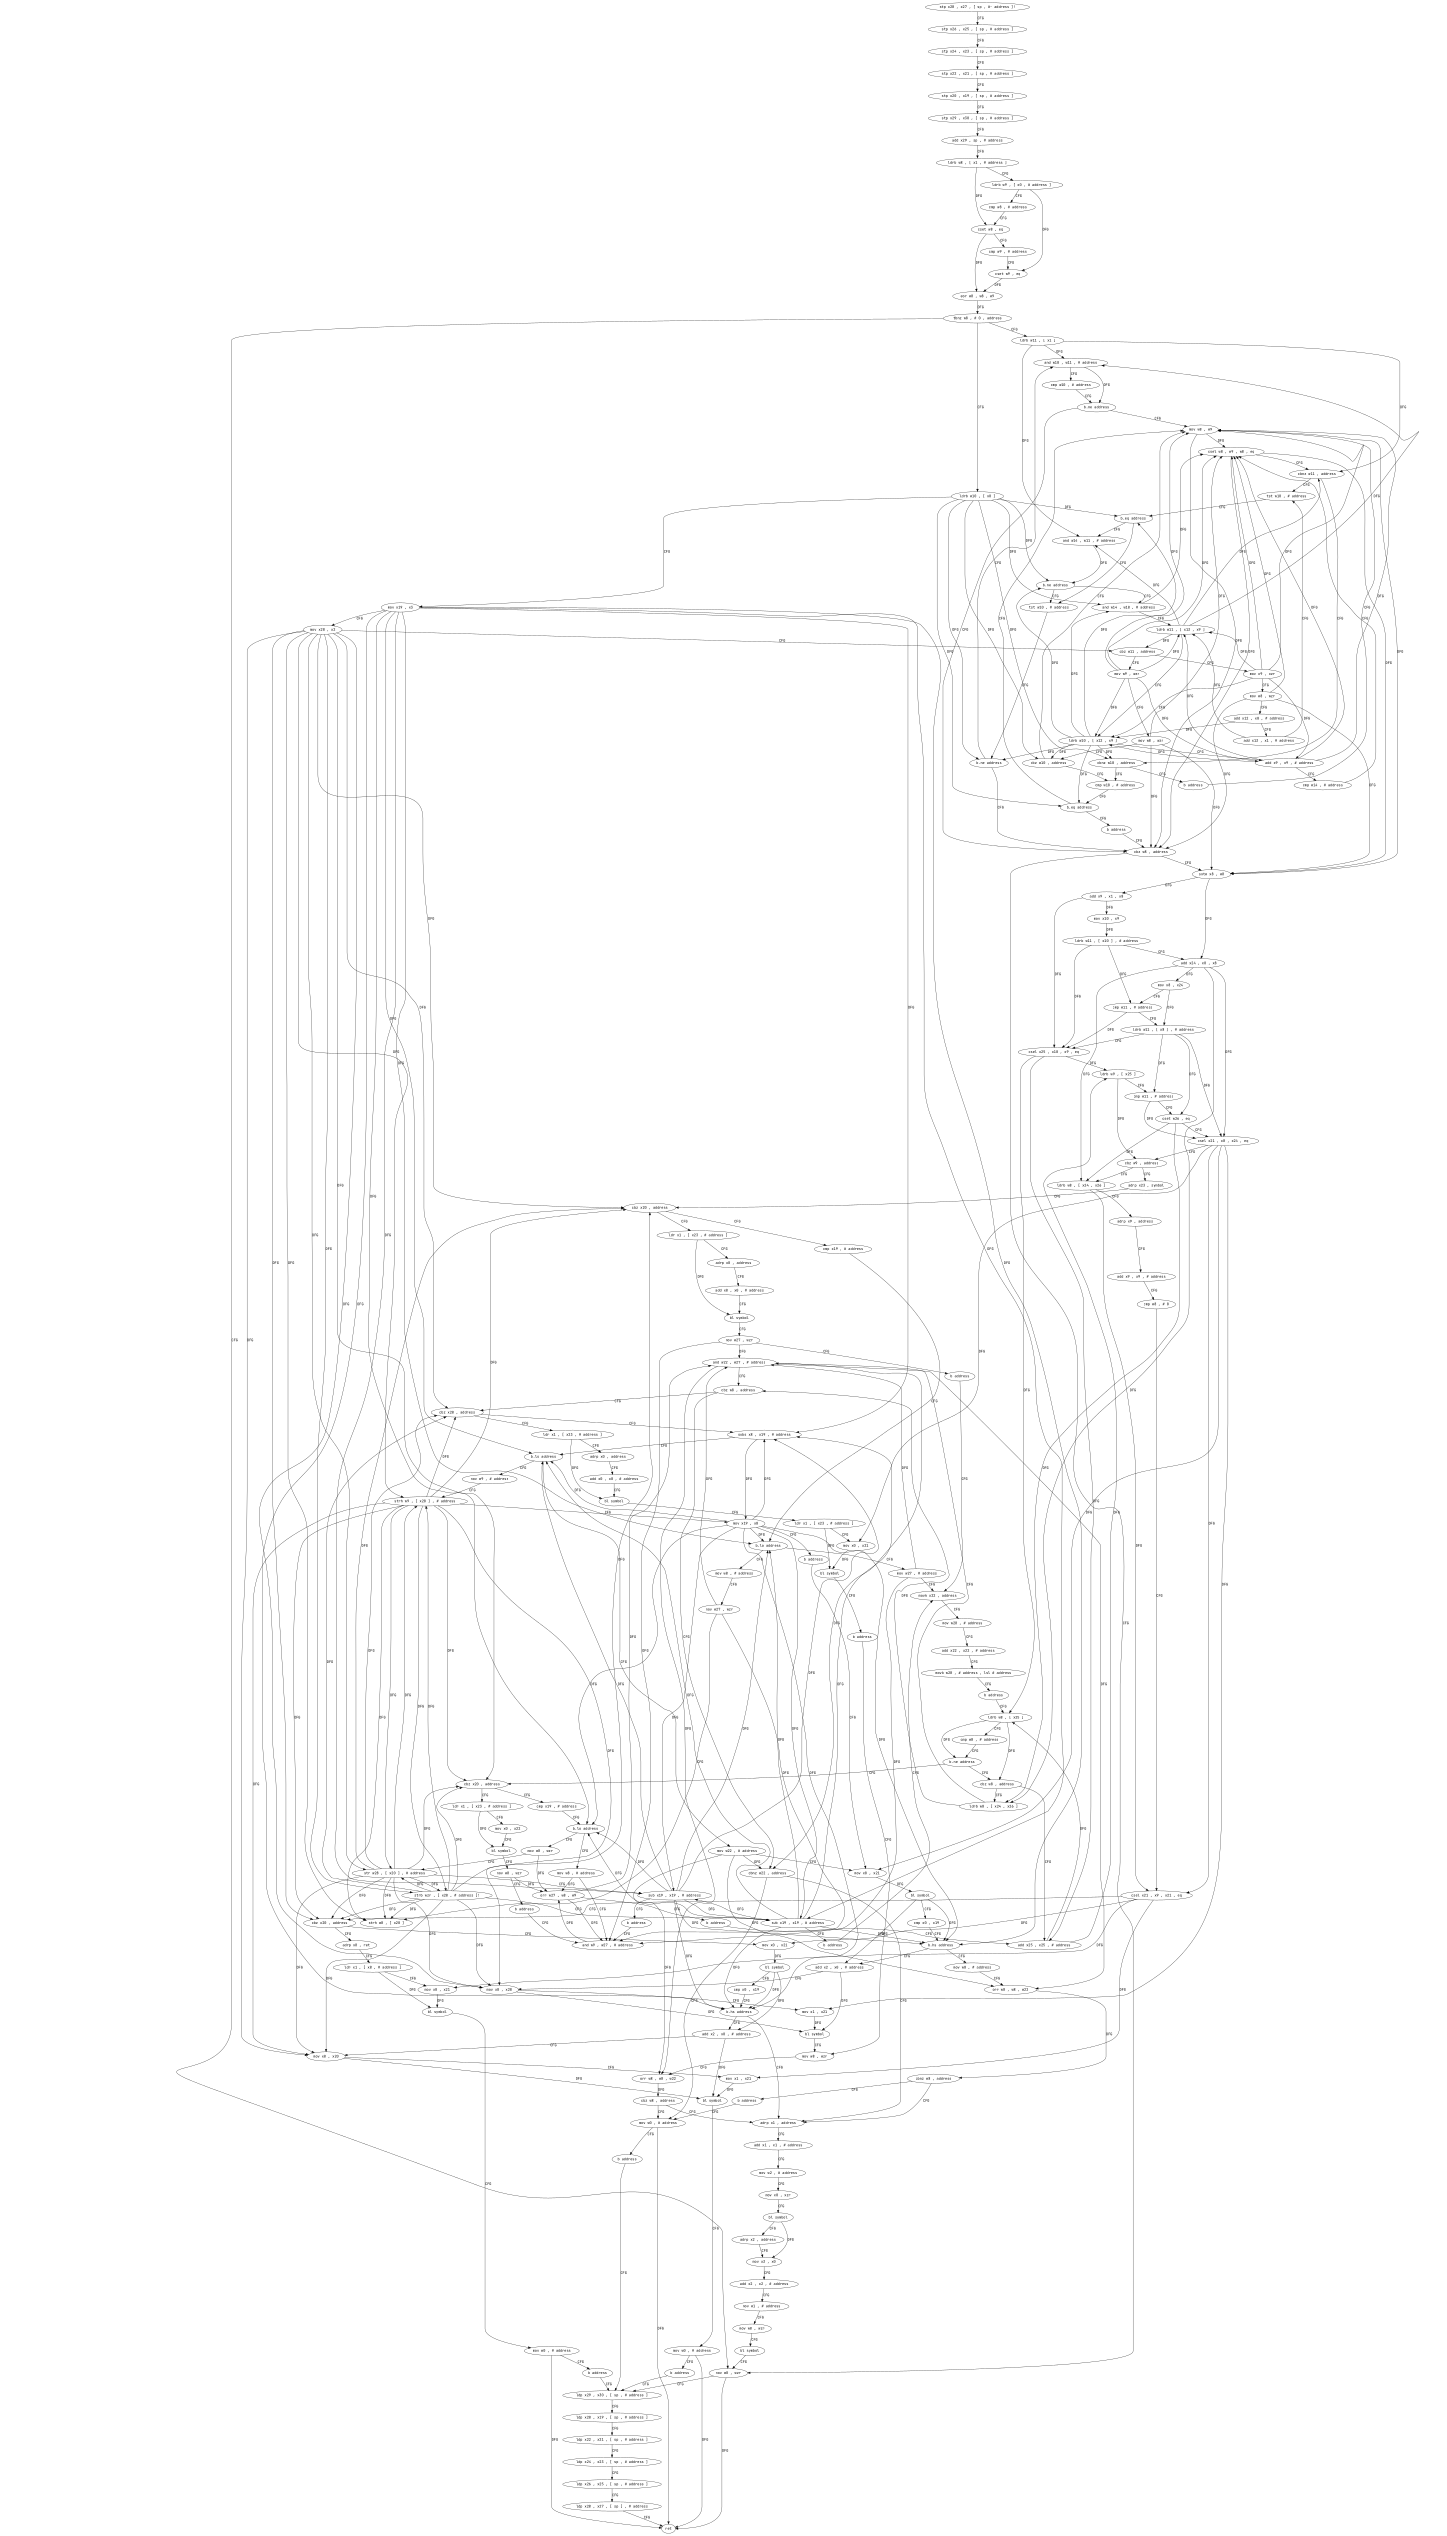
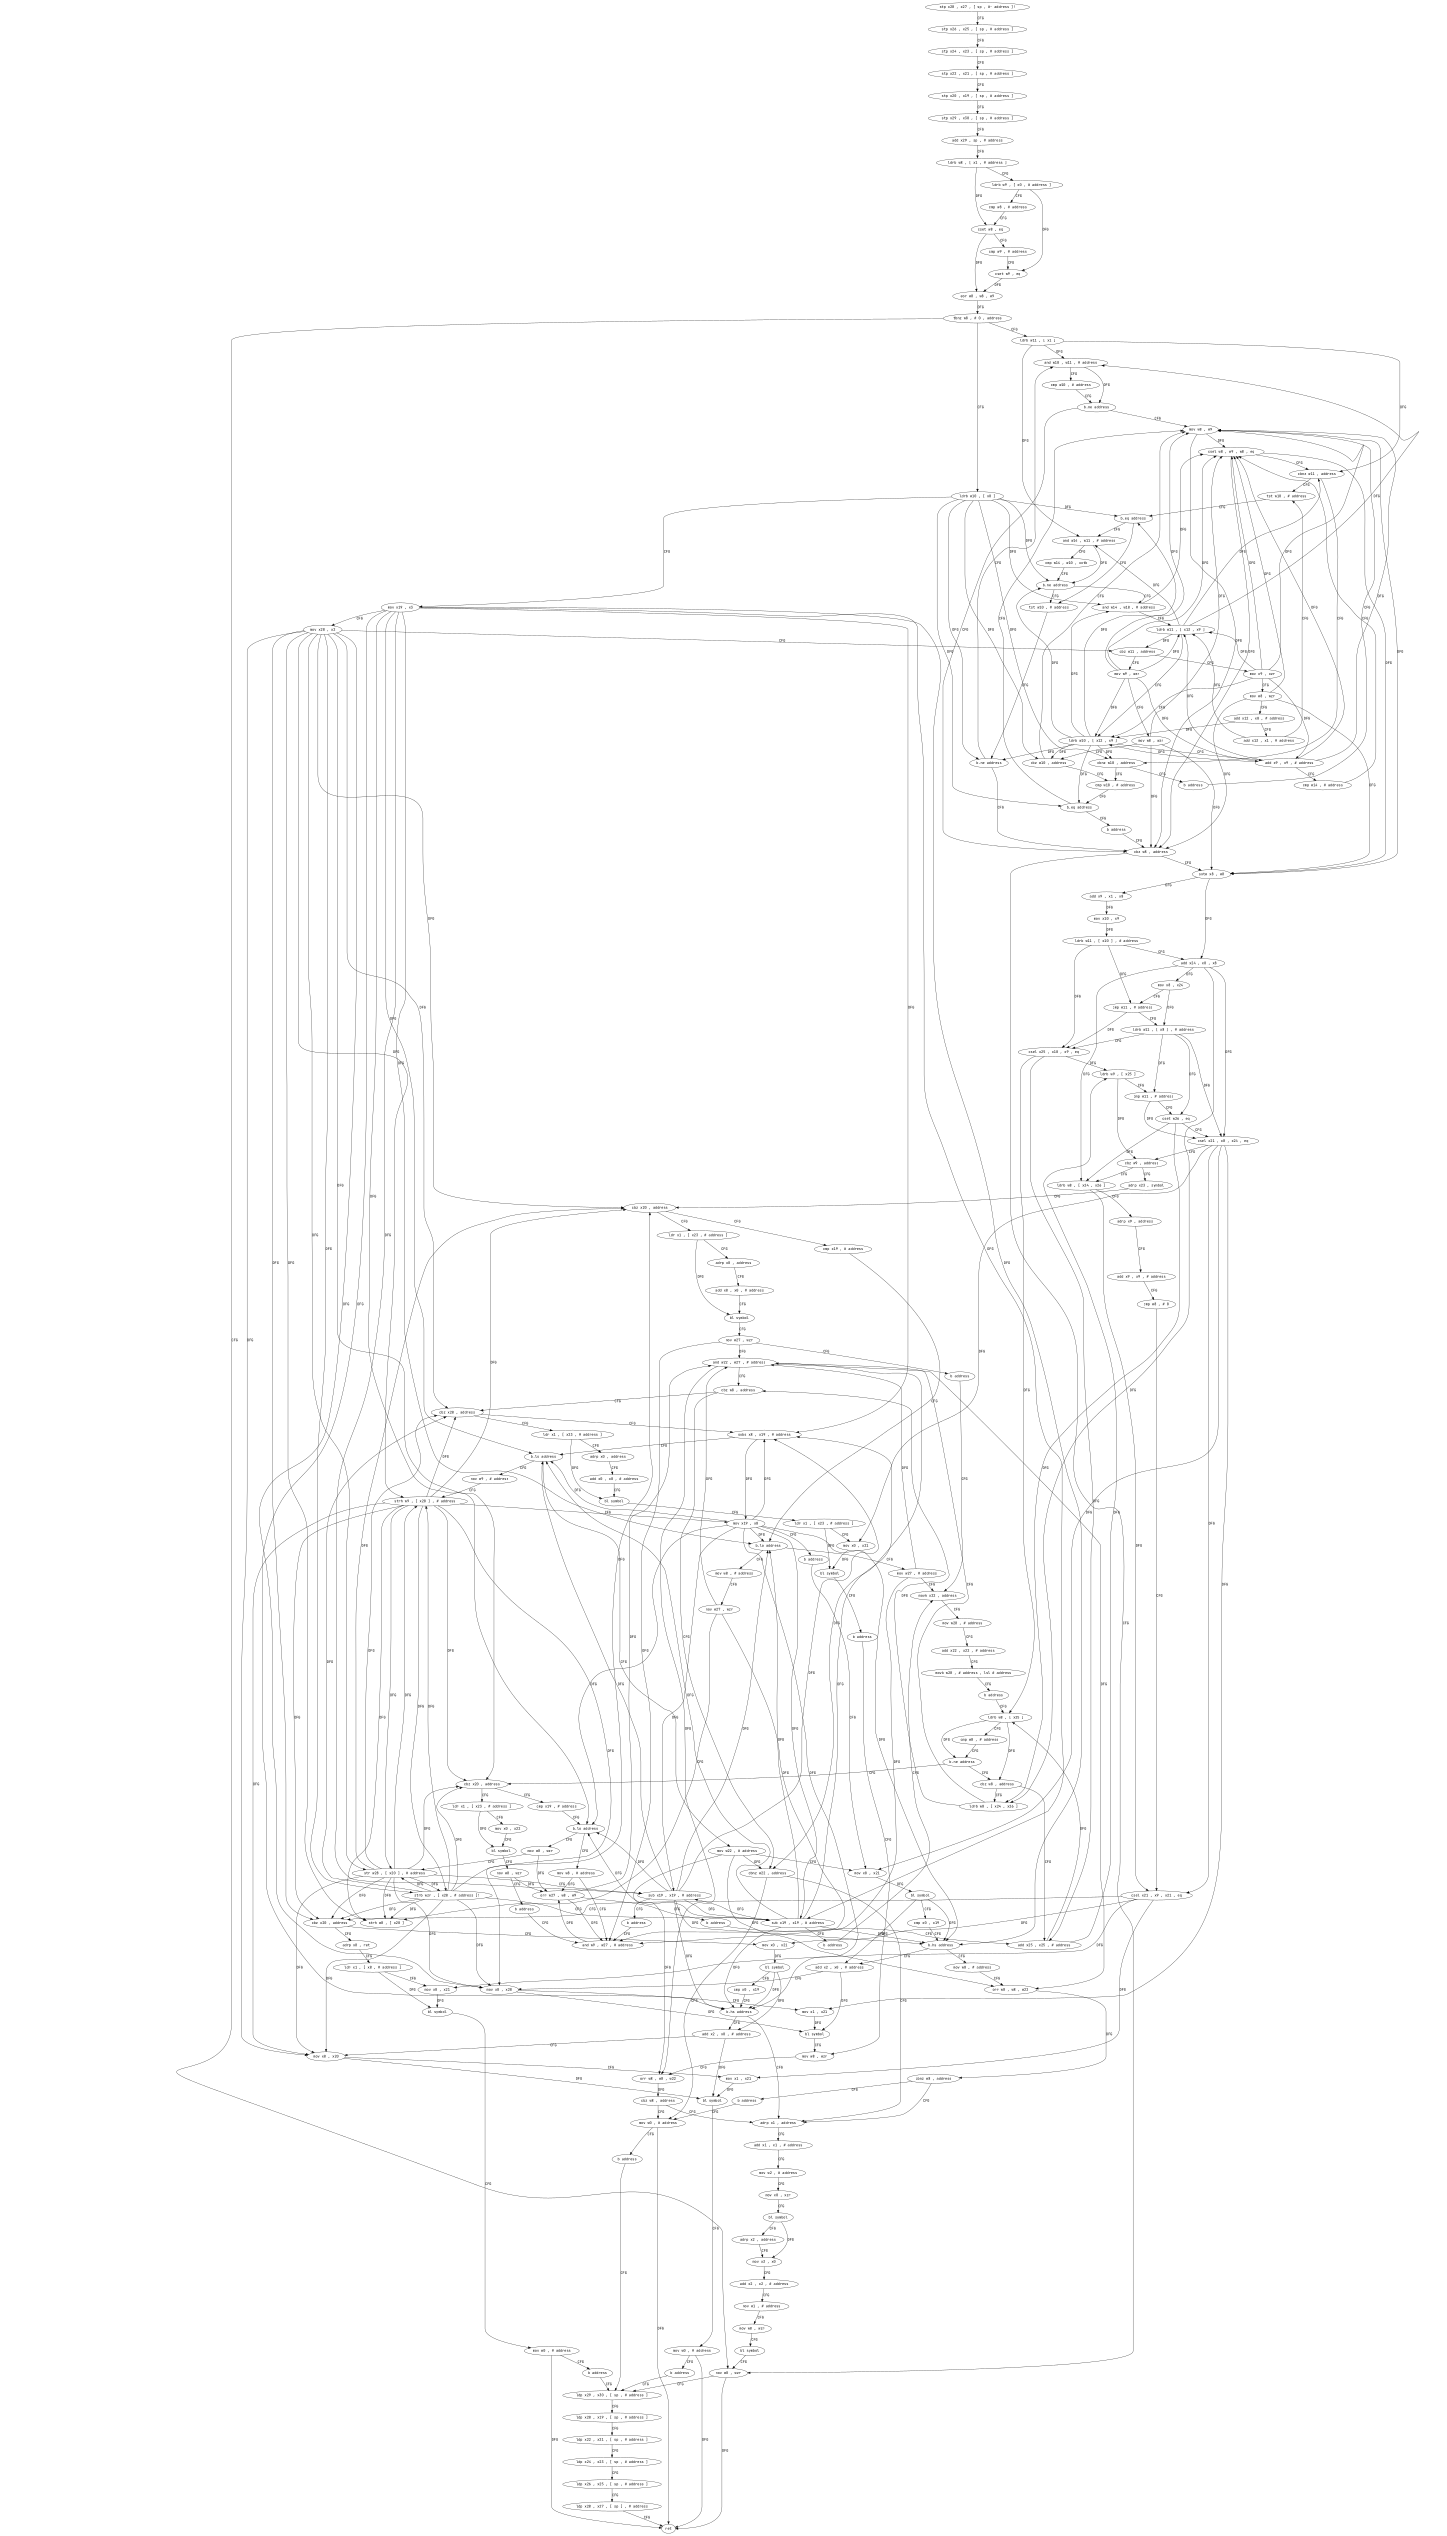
none -> (1066, 563)
(1055, 963) -> none
